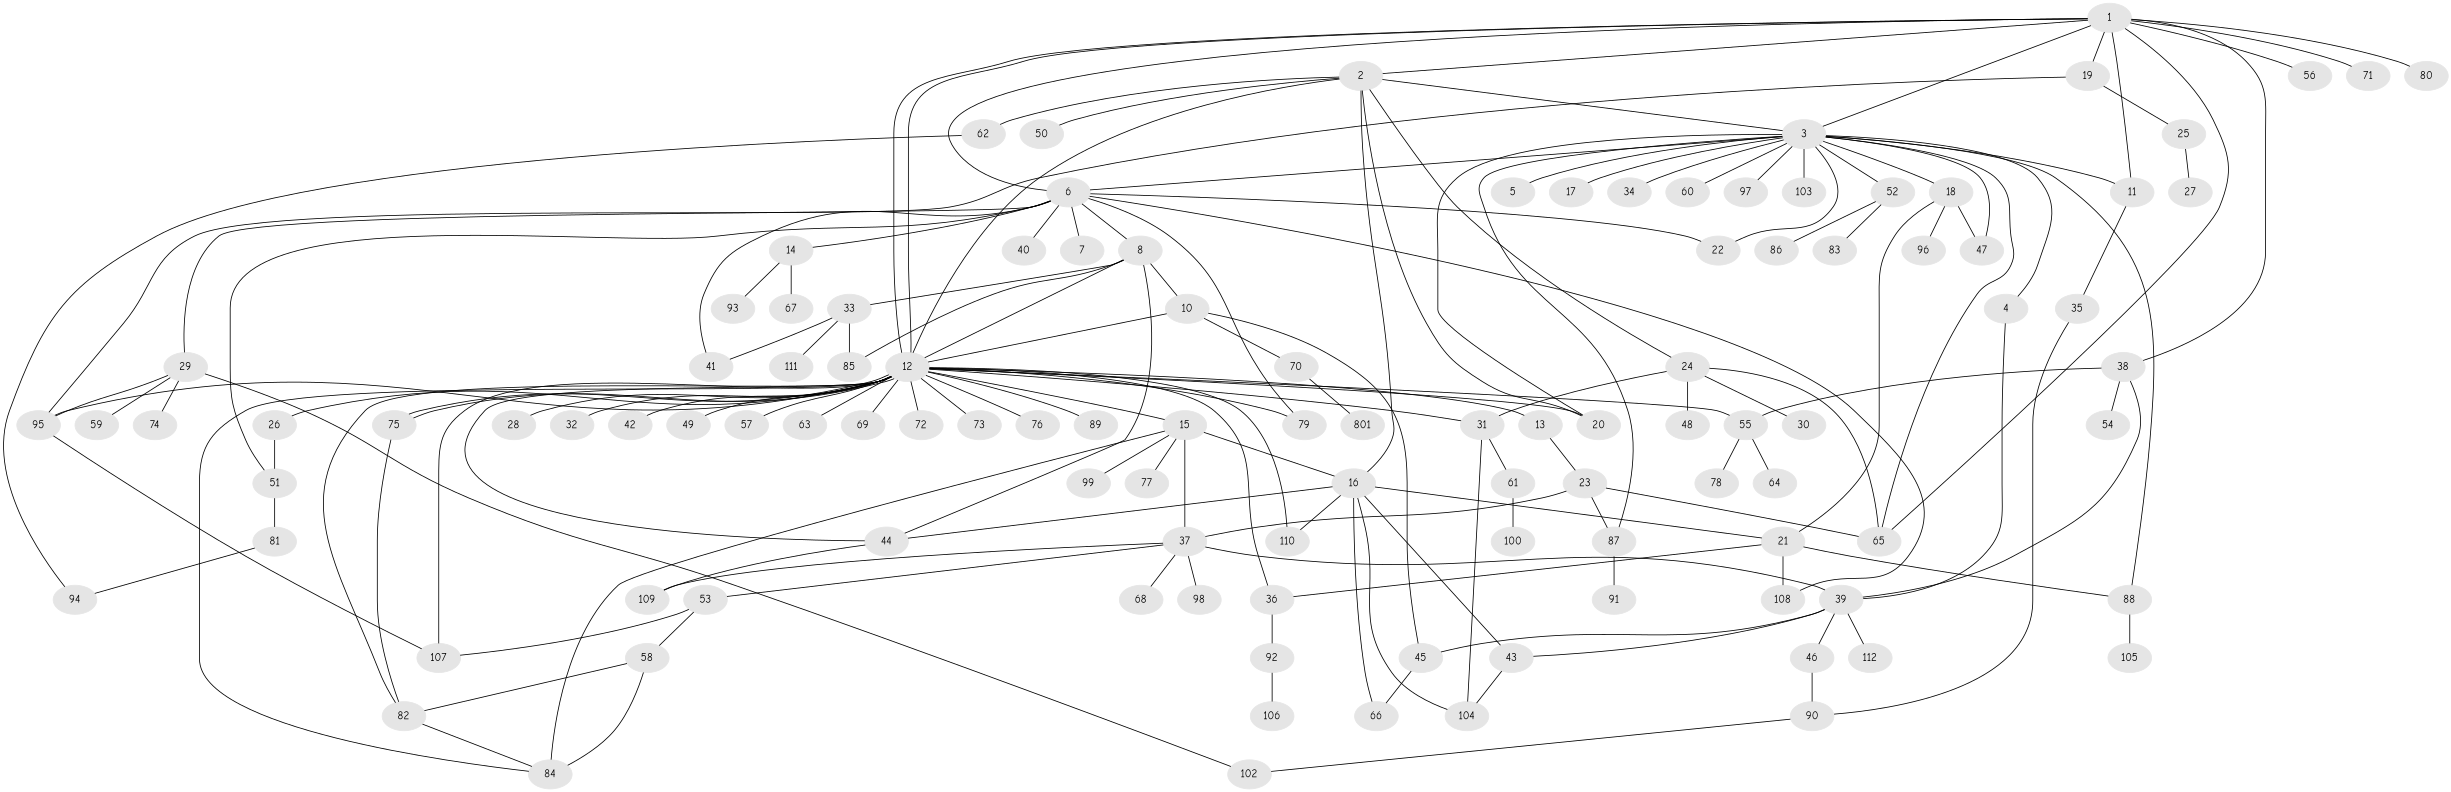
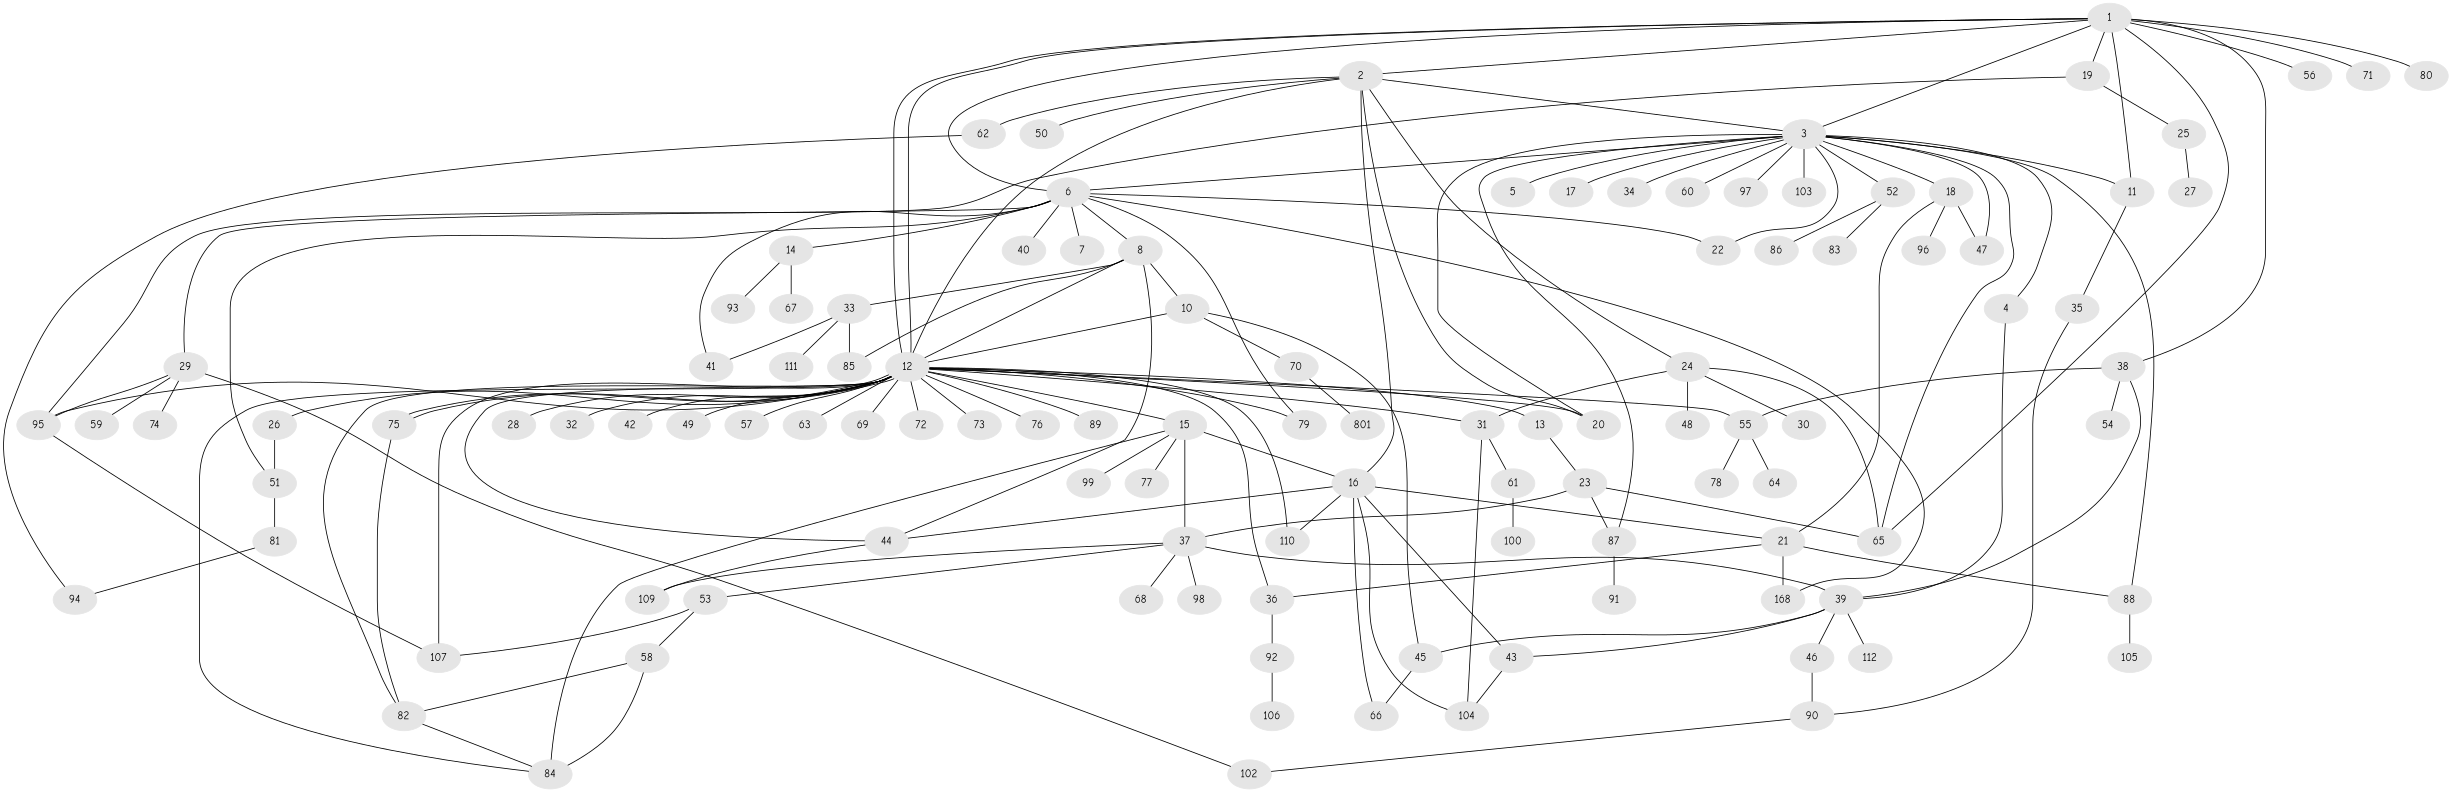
(1783, 600) -> (1783, 600)
